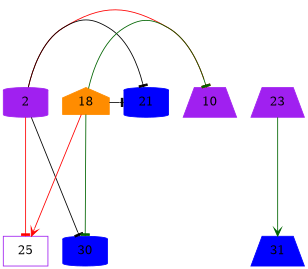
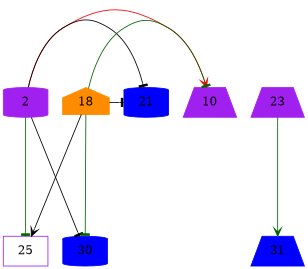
(112, 10) -> (112, 10)
(59, 169) -> (59, 169)
(26, 175) -> (26, 175)
